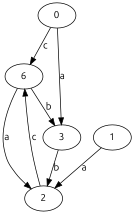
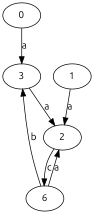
(42, 43) -> none
(57, 168) -> (47, 107)
